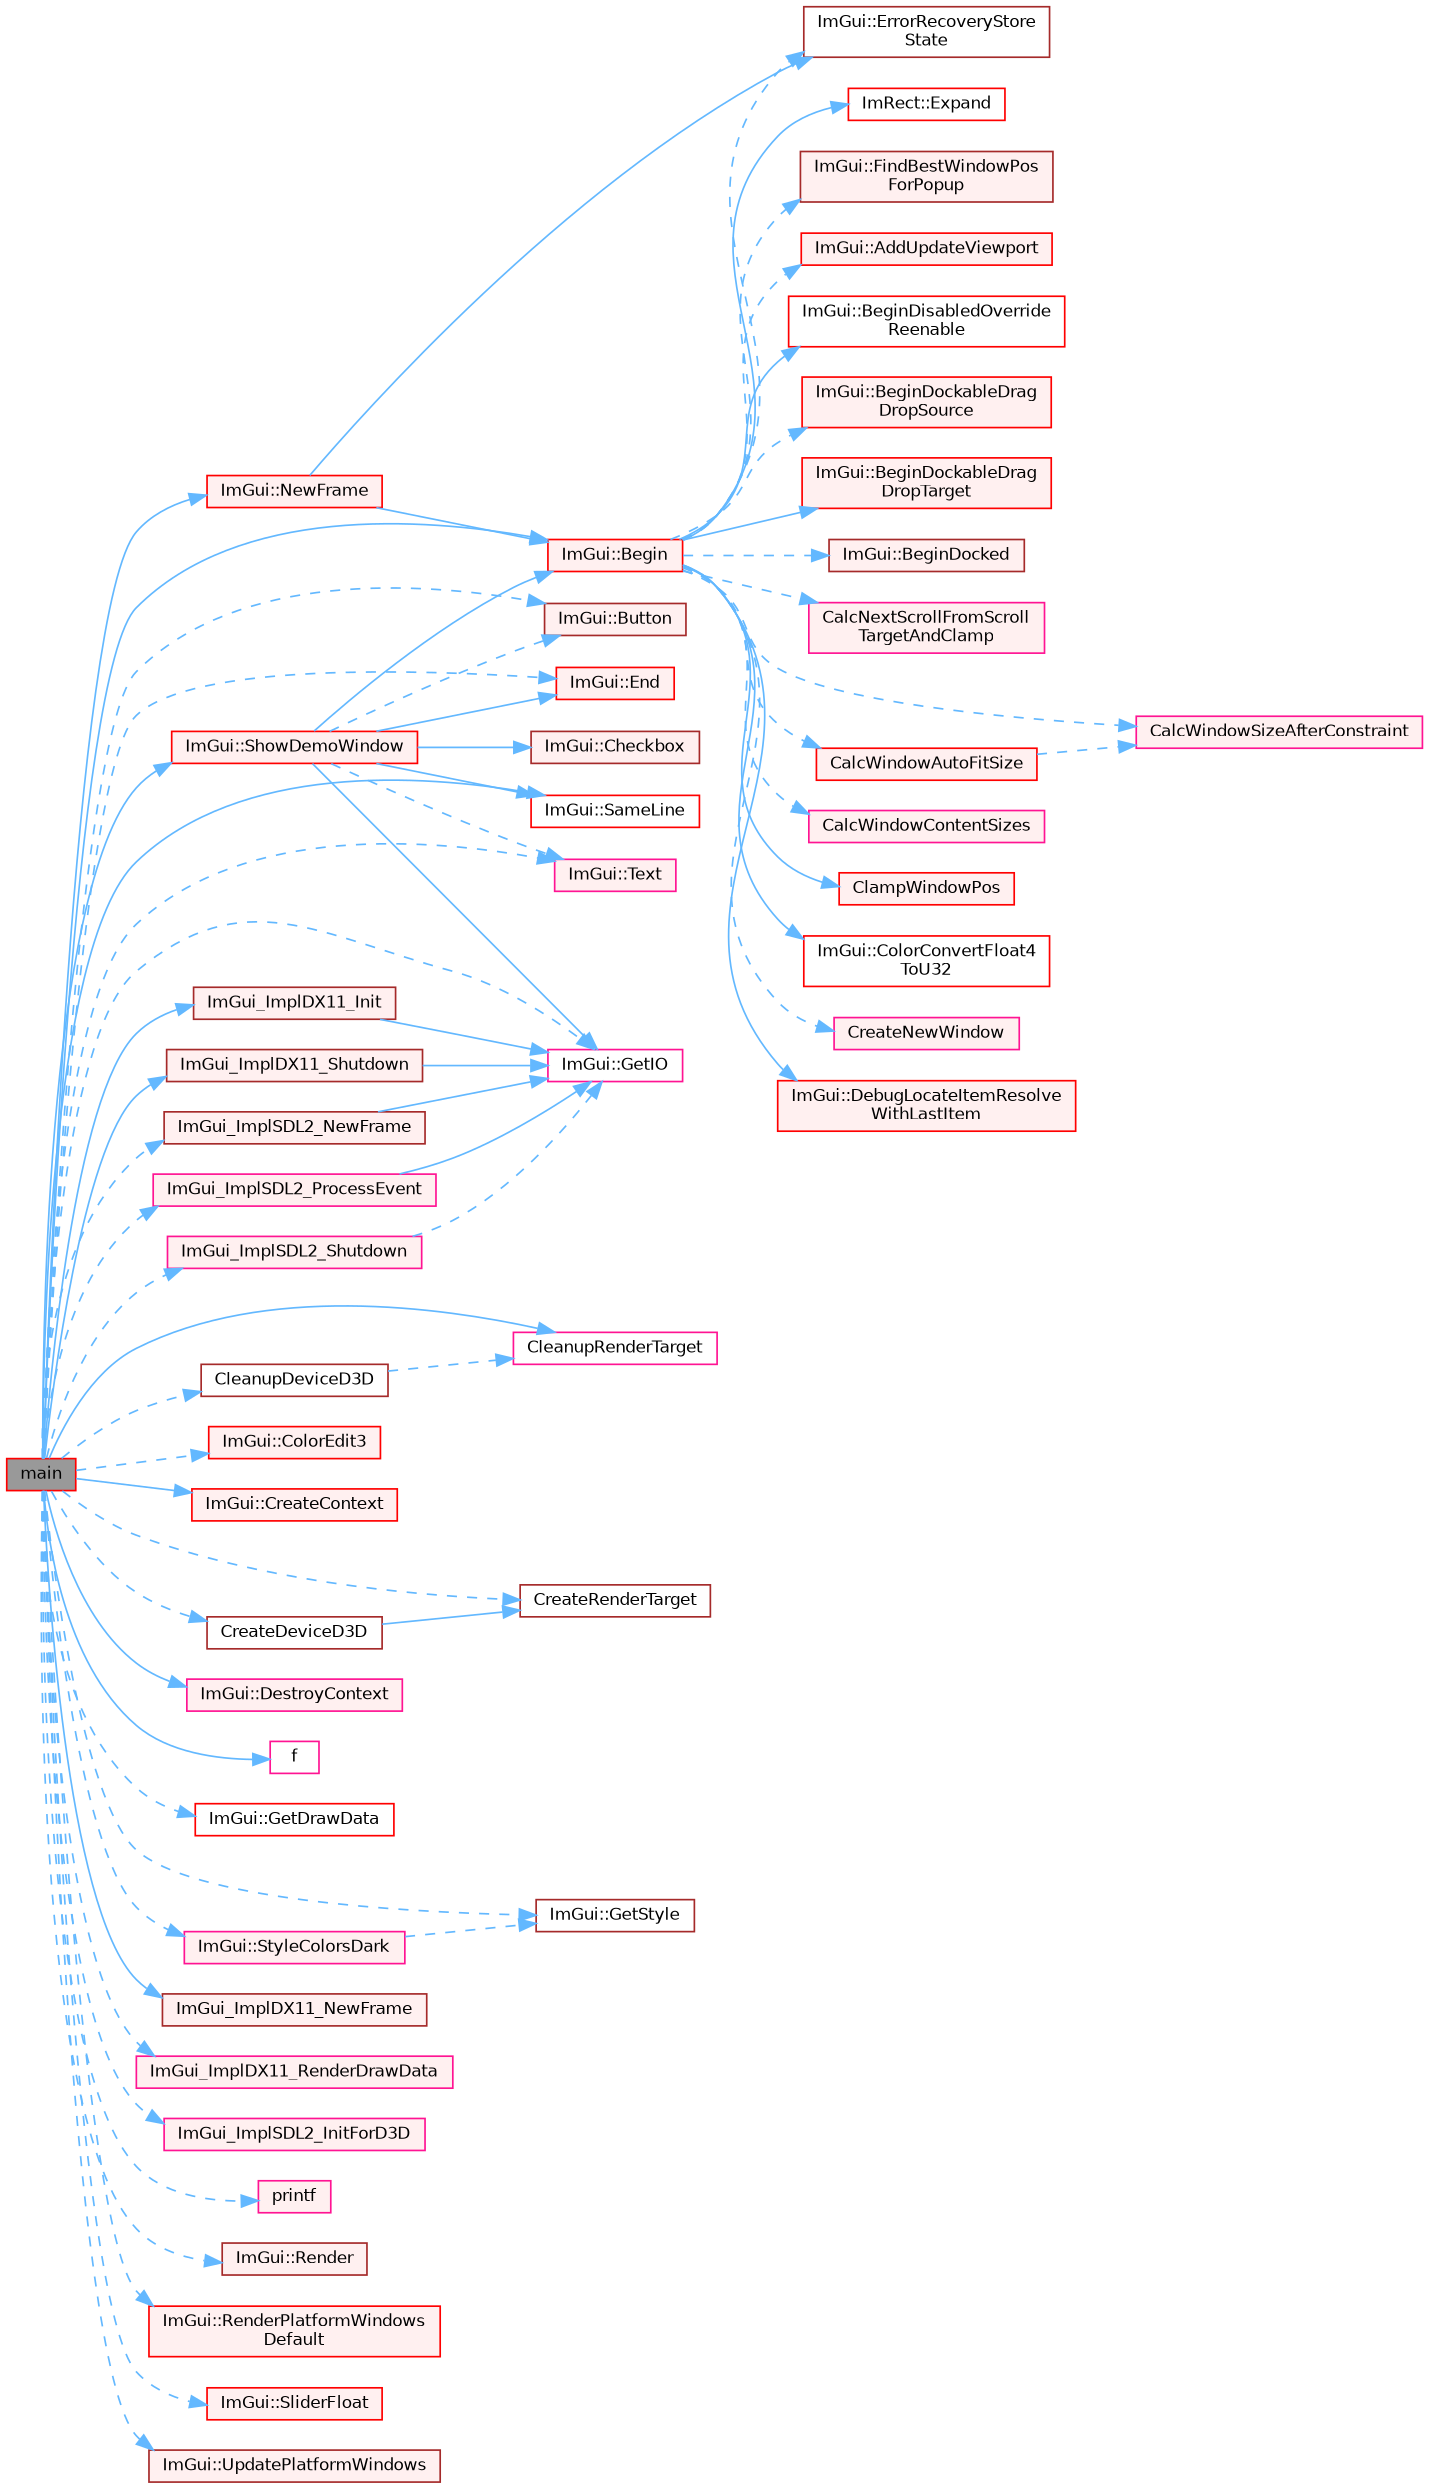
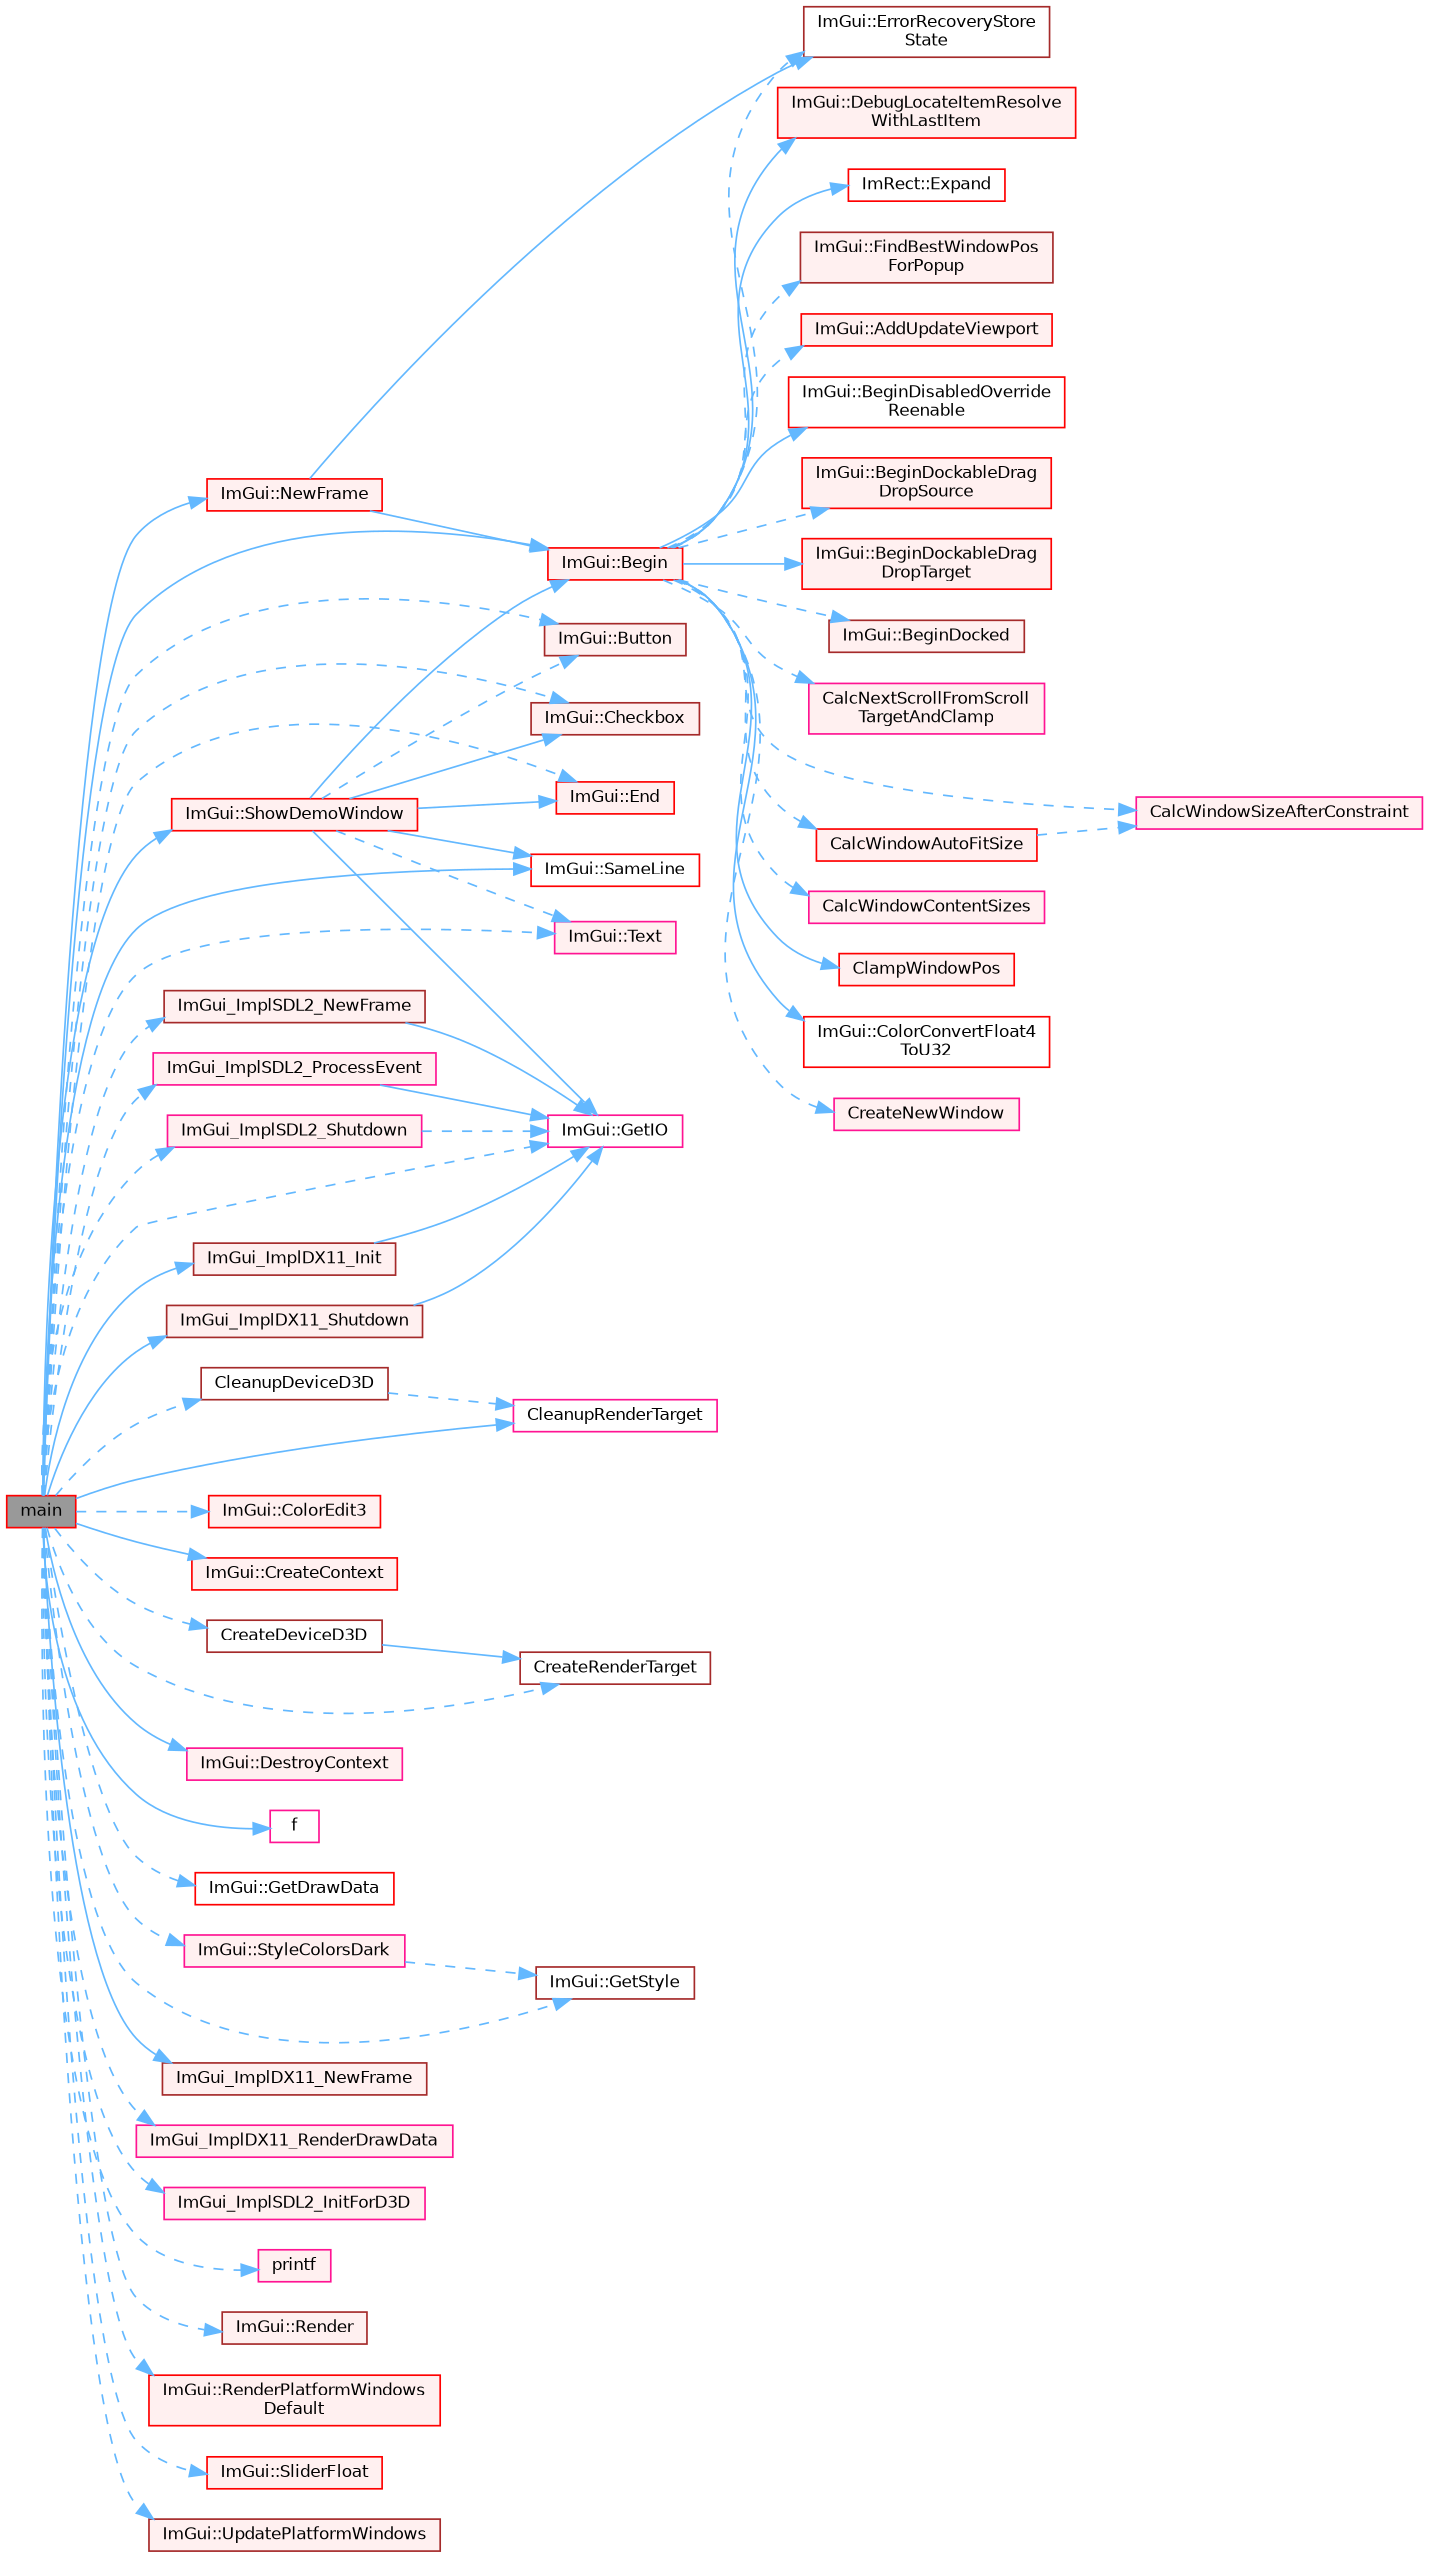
none -> (109, 805)
